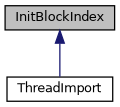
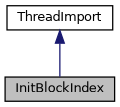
(60, 60) -> (60, 60)
